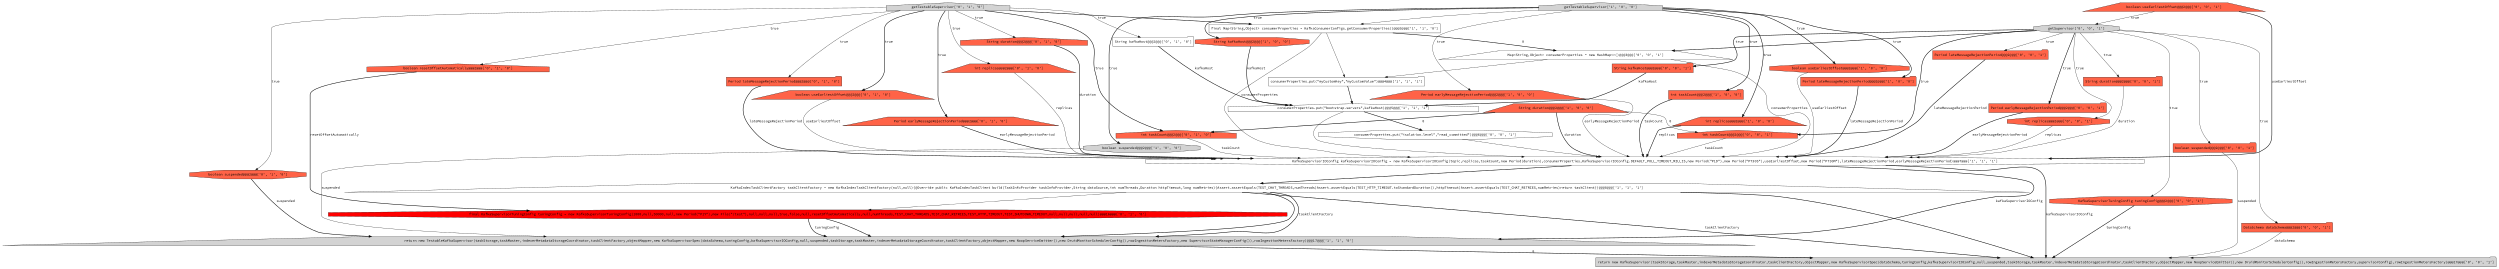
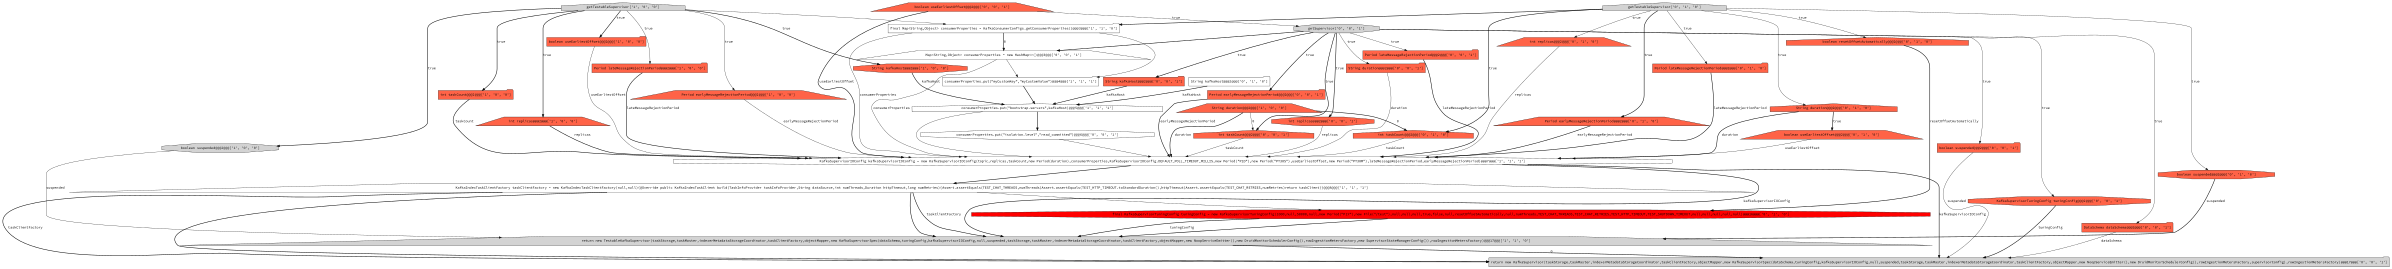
(1076, 13) -> none
(1799, 22) -> (644, 33)
(885, 41) -> (1833, 120)
(1839, 68) -> (596, 42)
(2082, 87) -> (1335, 74)
